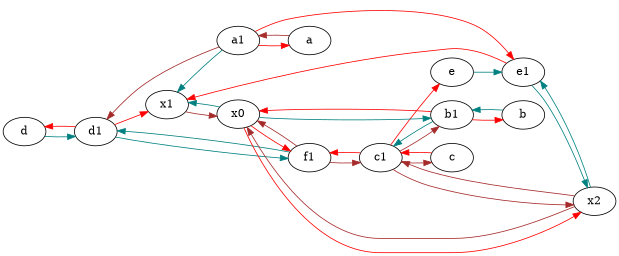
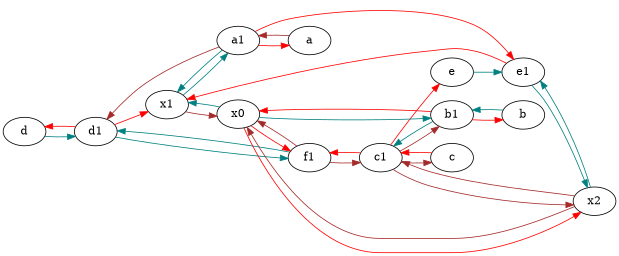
none -> (203, 77)
